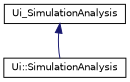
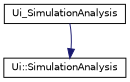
(59, 46) -> (71, 36)
